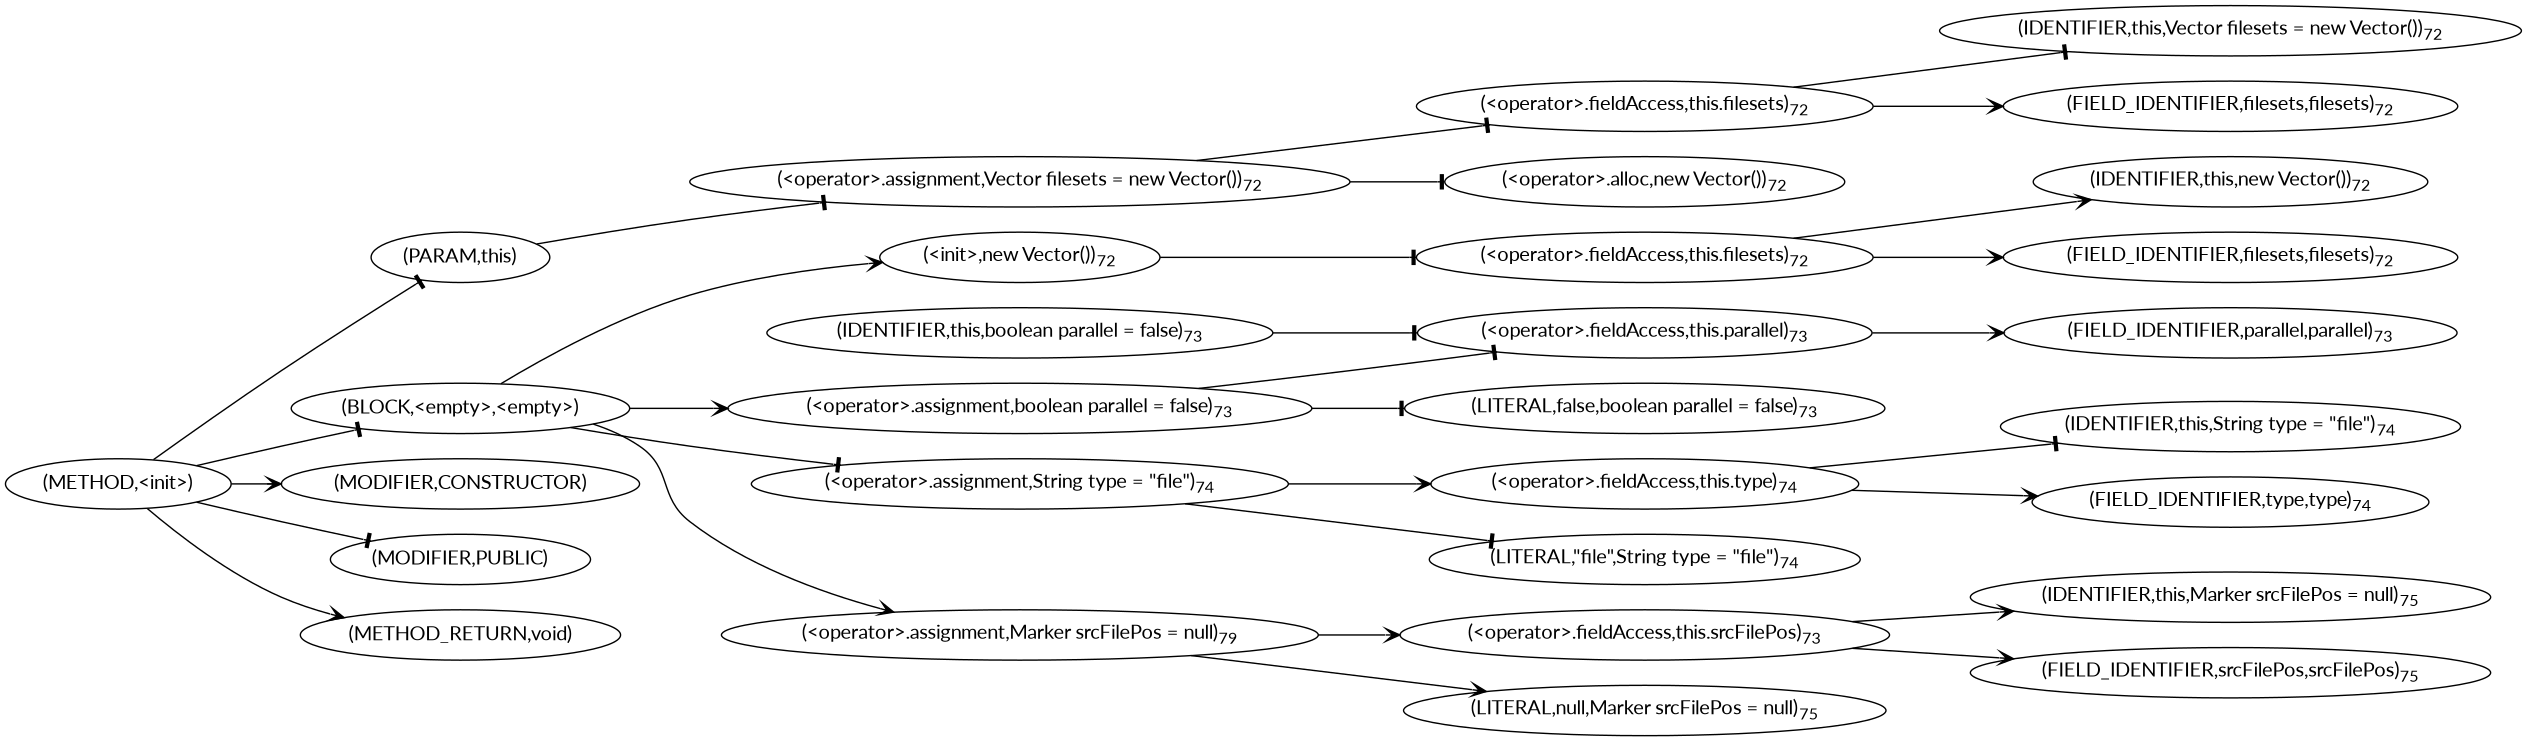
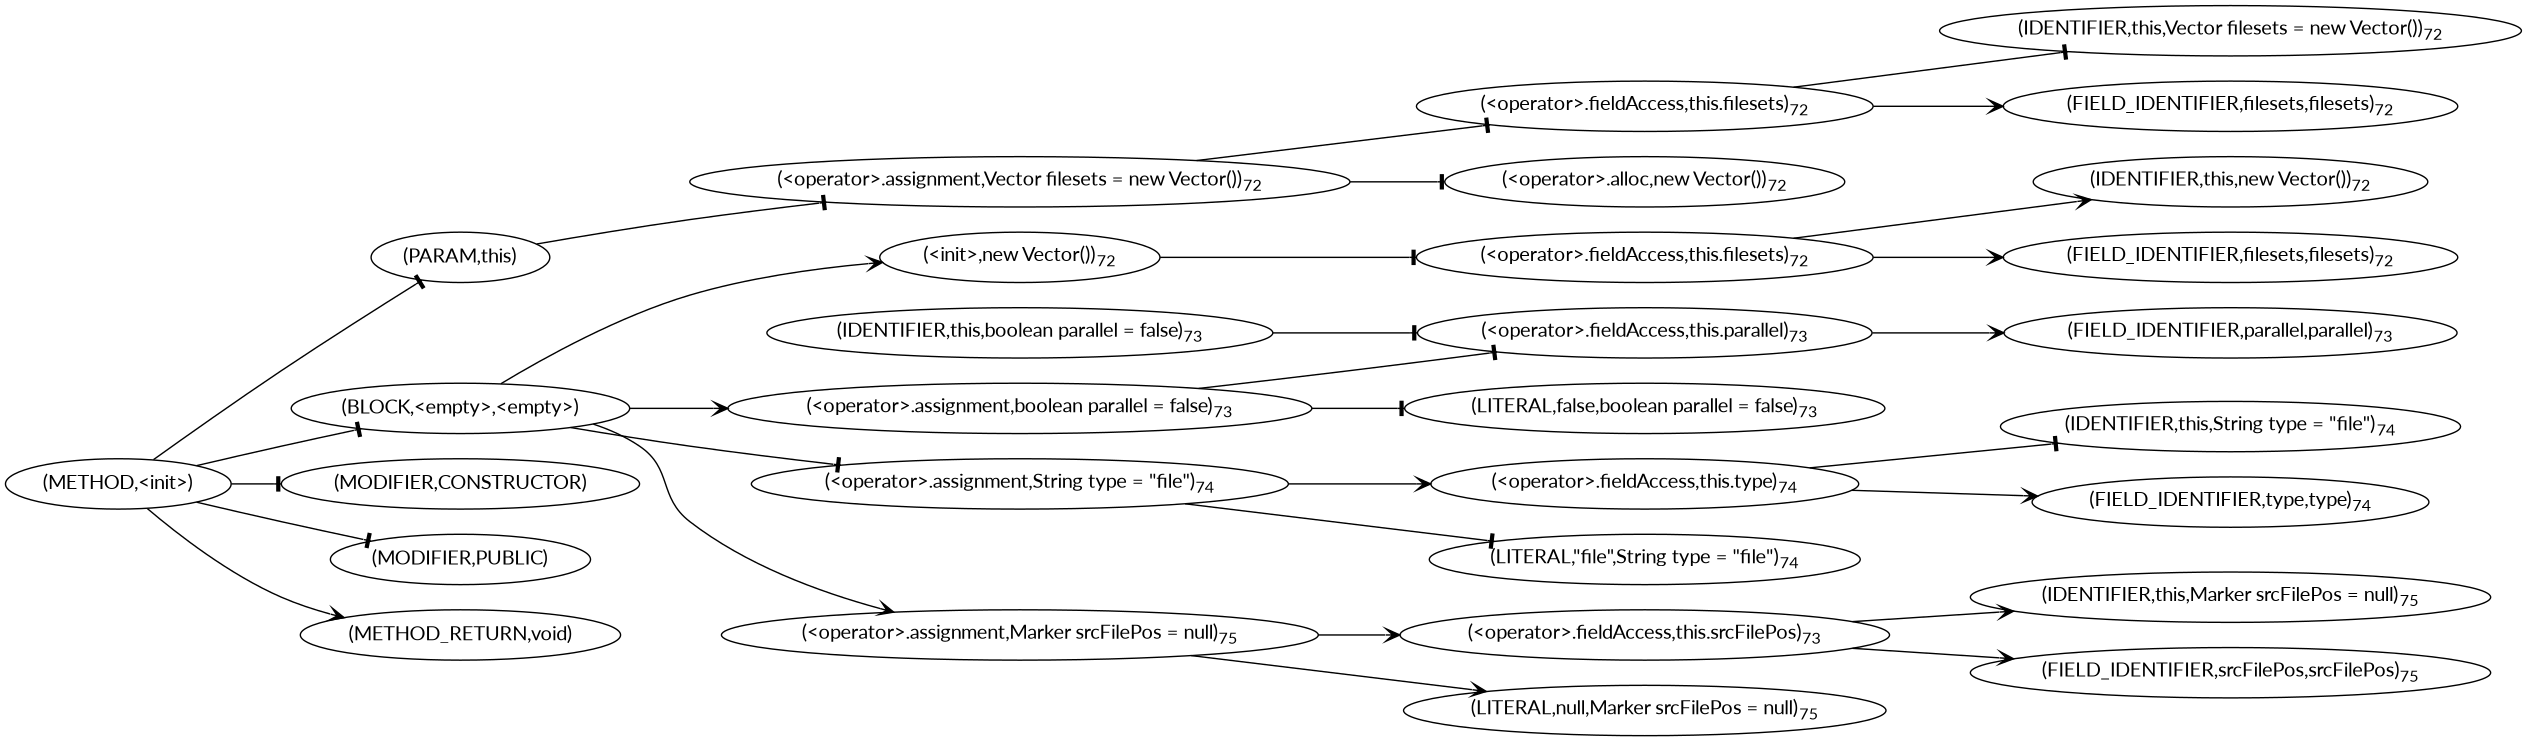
(253, 484) -> (253, 484)
(1228, 633) -> (1228, 633)
